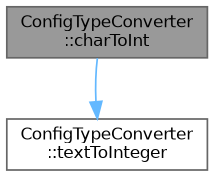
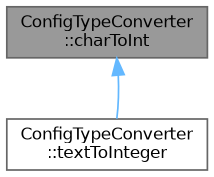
(96, 80) -> (118, 97)
